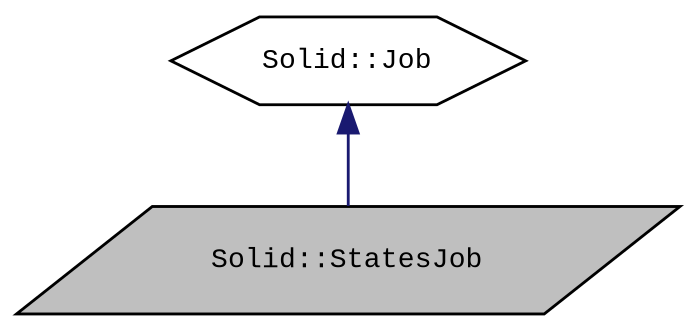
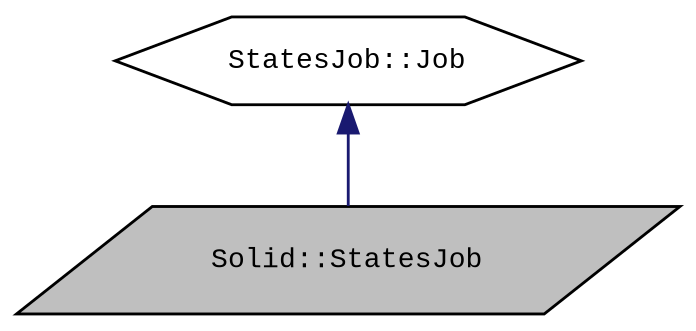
(348, 61) -> (348, 61)
